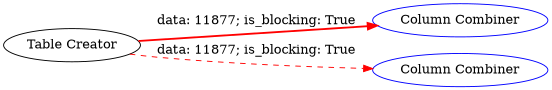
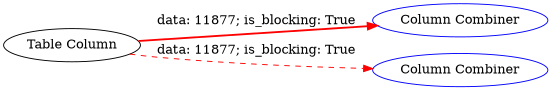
(72, 45) -> (72, 45)
